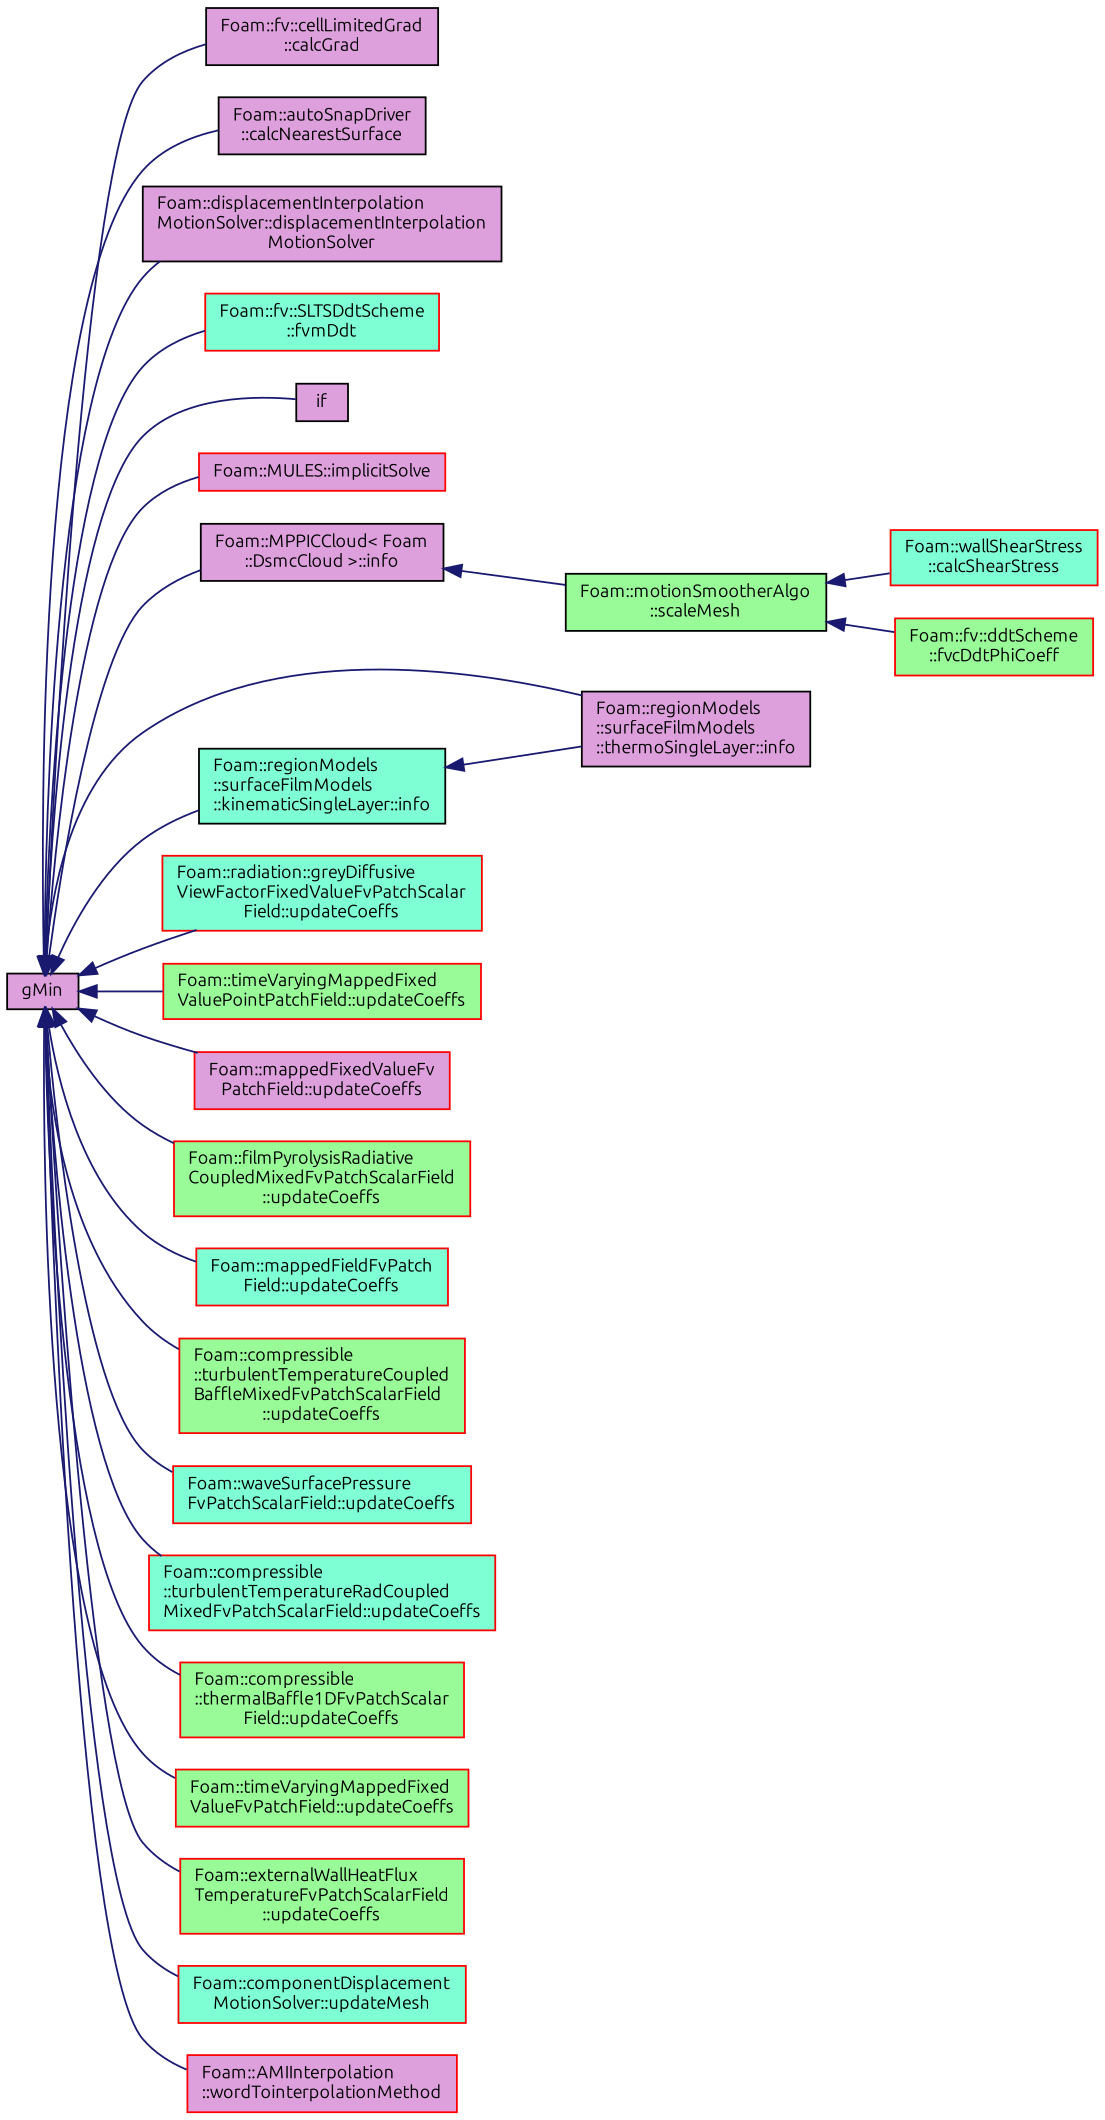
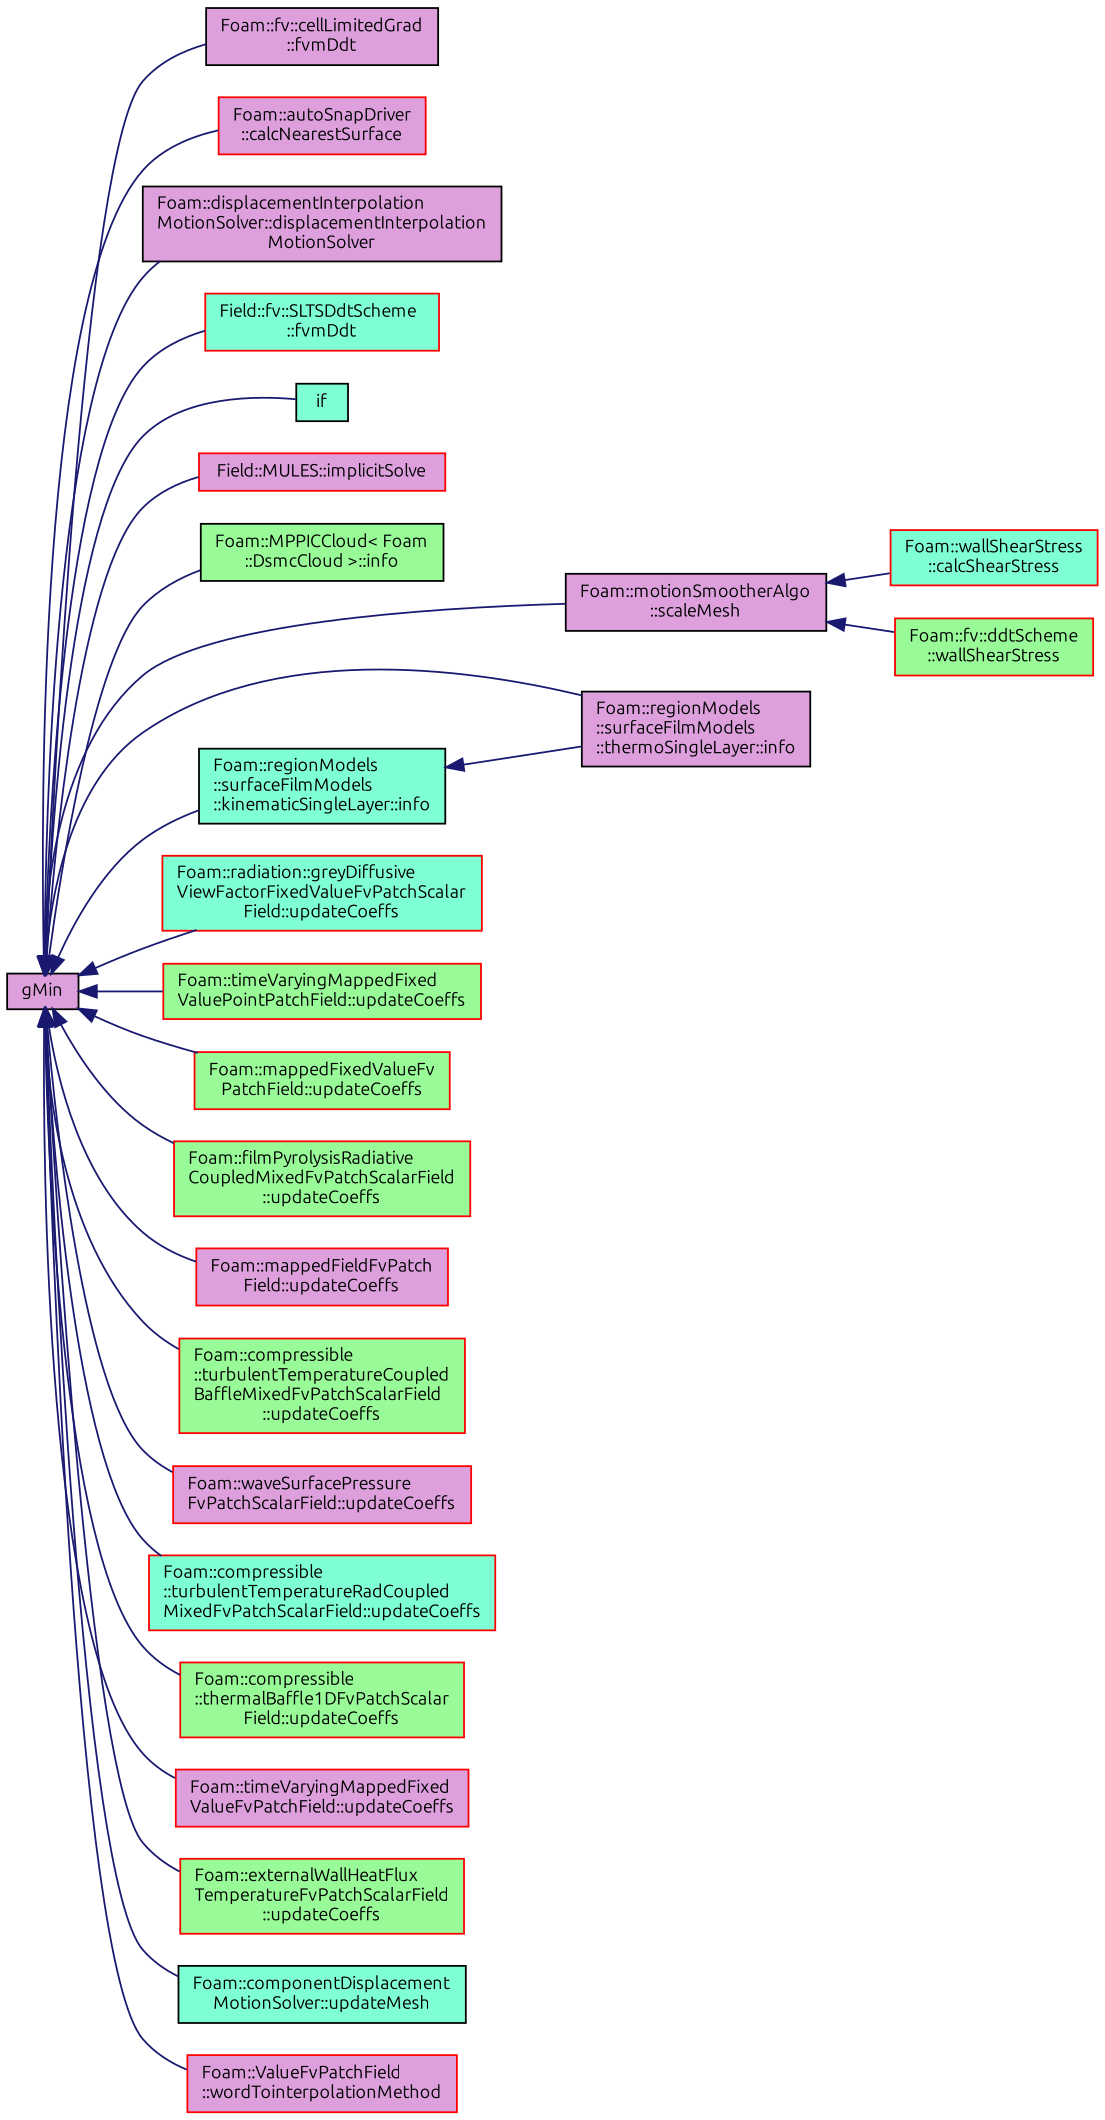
(322, 37) -> (322, 37)
(322, 126) -> (322, 126)
(322, 322) -> (322, 322)
(322, 402) -> (322, 402)
(322, 472) -> (322, 472)
(322, 552) -> (322, 552)
(514, 578) -> (200, 648)
(696, 602) -> (696, 602)
(994, 647) -> (994, 647)
(322, 1081) -> (322, 1081)
(322, 1277) -> (322, 1277)
(322, 1495) -> (322, 1495)
(322, 1798) -> (322, 1798)
(322, 1994) -> (322, 1994)
(322, 2084) -> (322, 2084)
